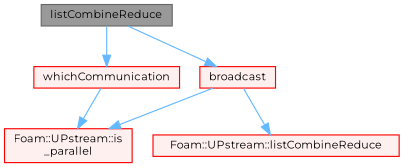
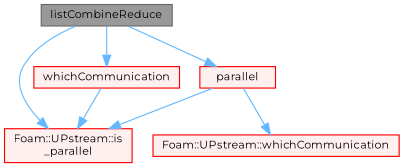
none -> (25, 64)
(238, 77) -> (238, 77)
(276, 146) -> (276, 146)
